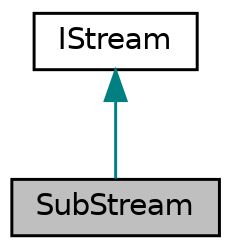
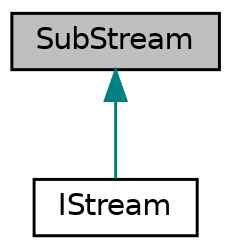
(116, 140) -> (116, 140)
